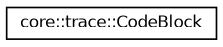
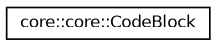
(112, 23) -> (108, 23)
